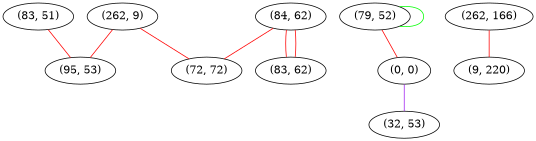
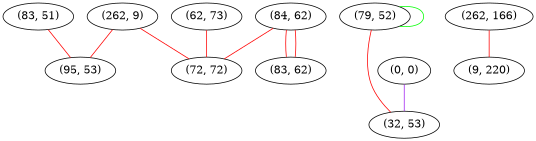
none -> (207, 17)
(390, 44) -> (369, 74)
